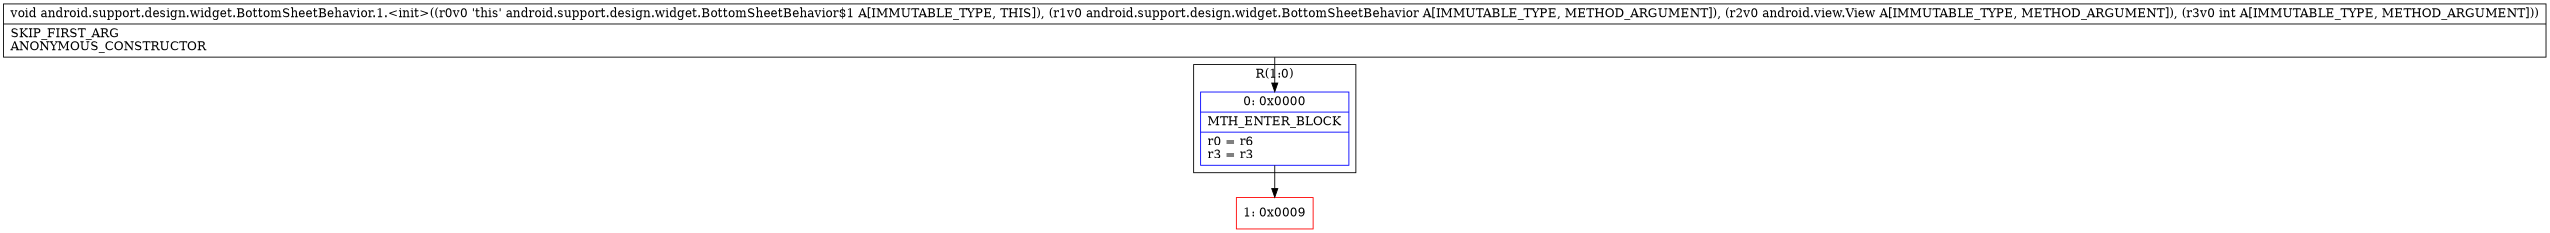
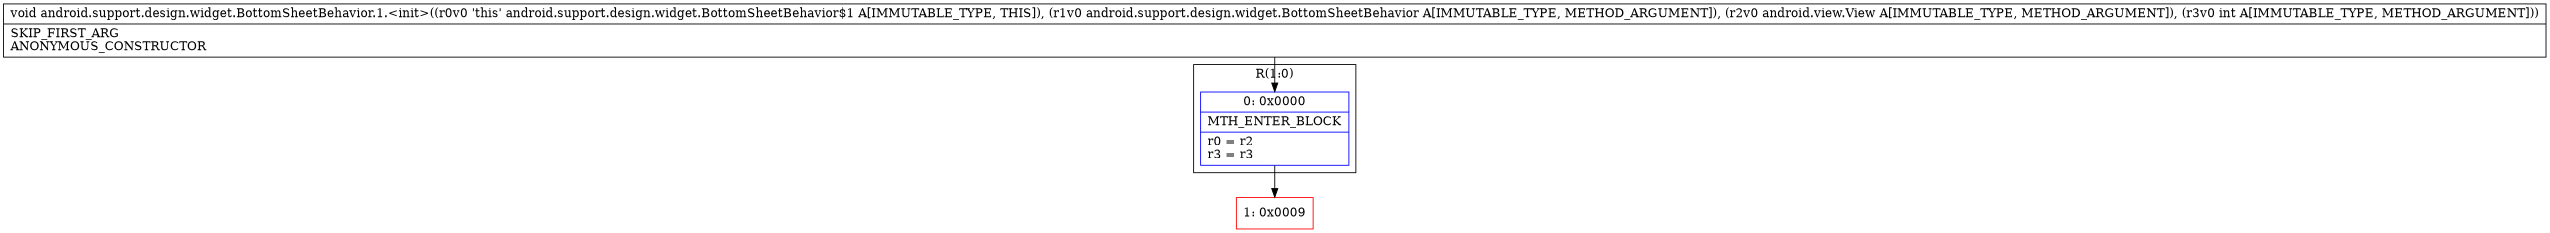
(1231, 142) -> (1231, 142)
